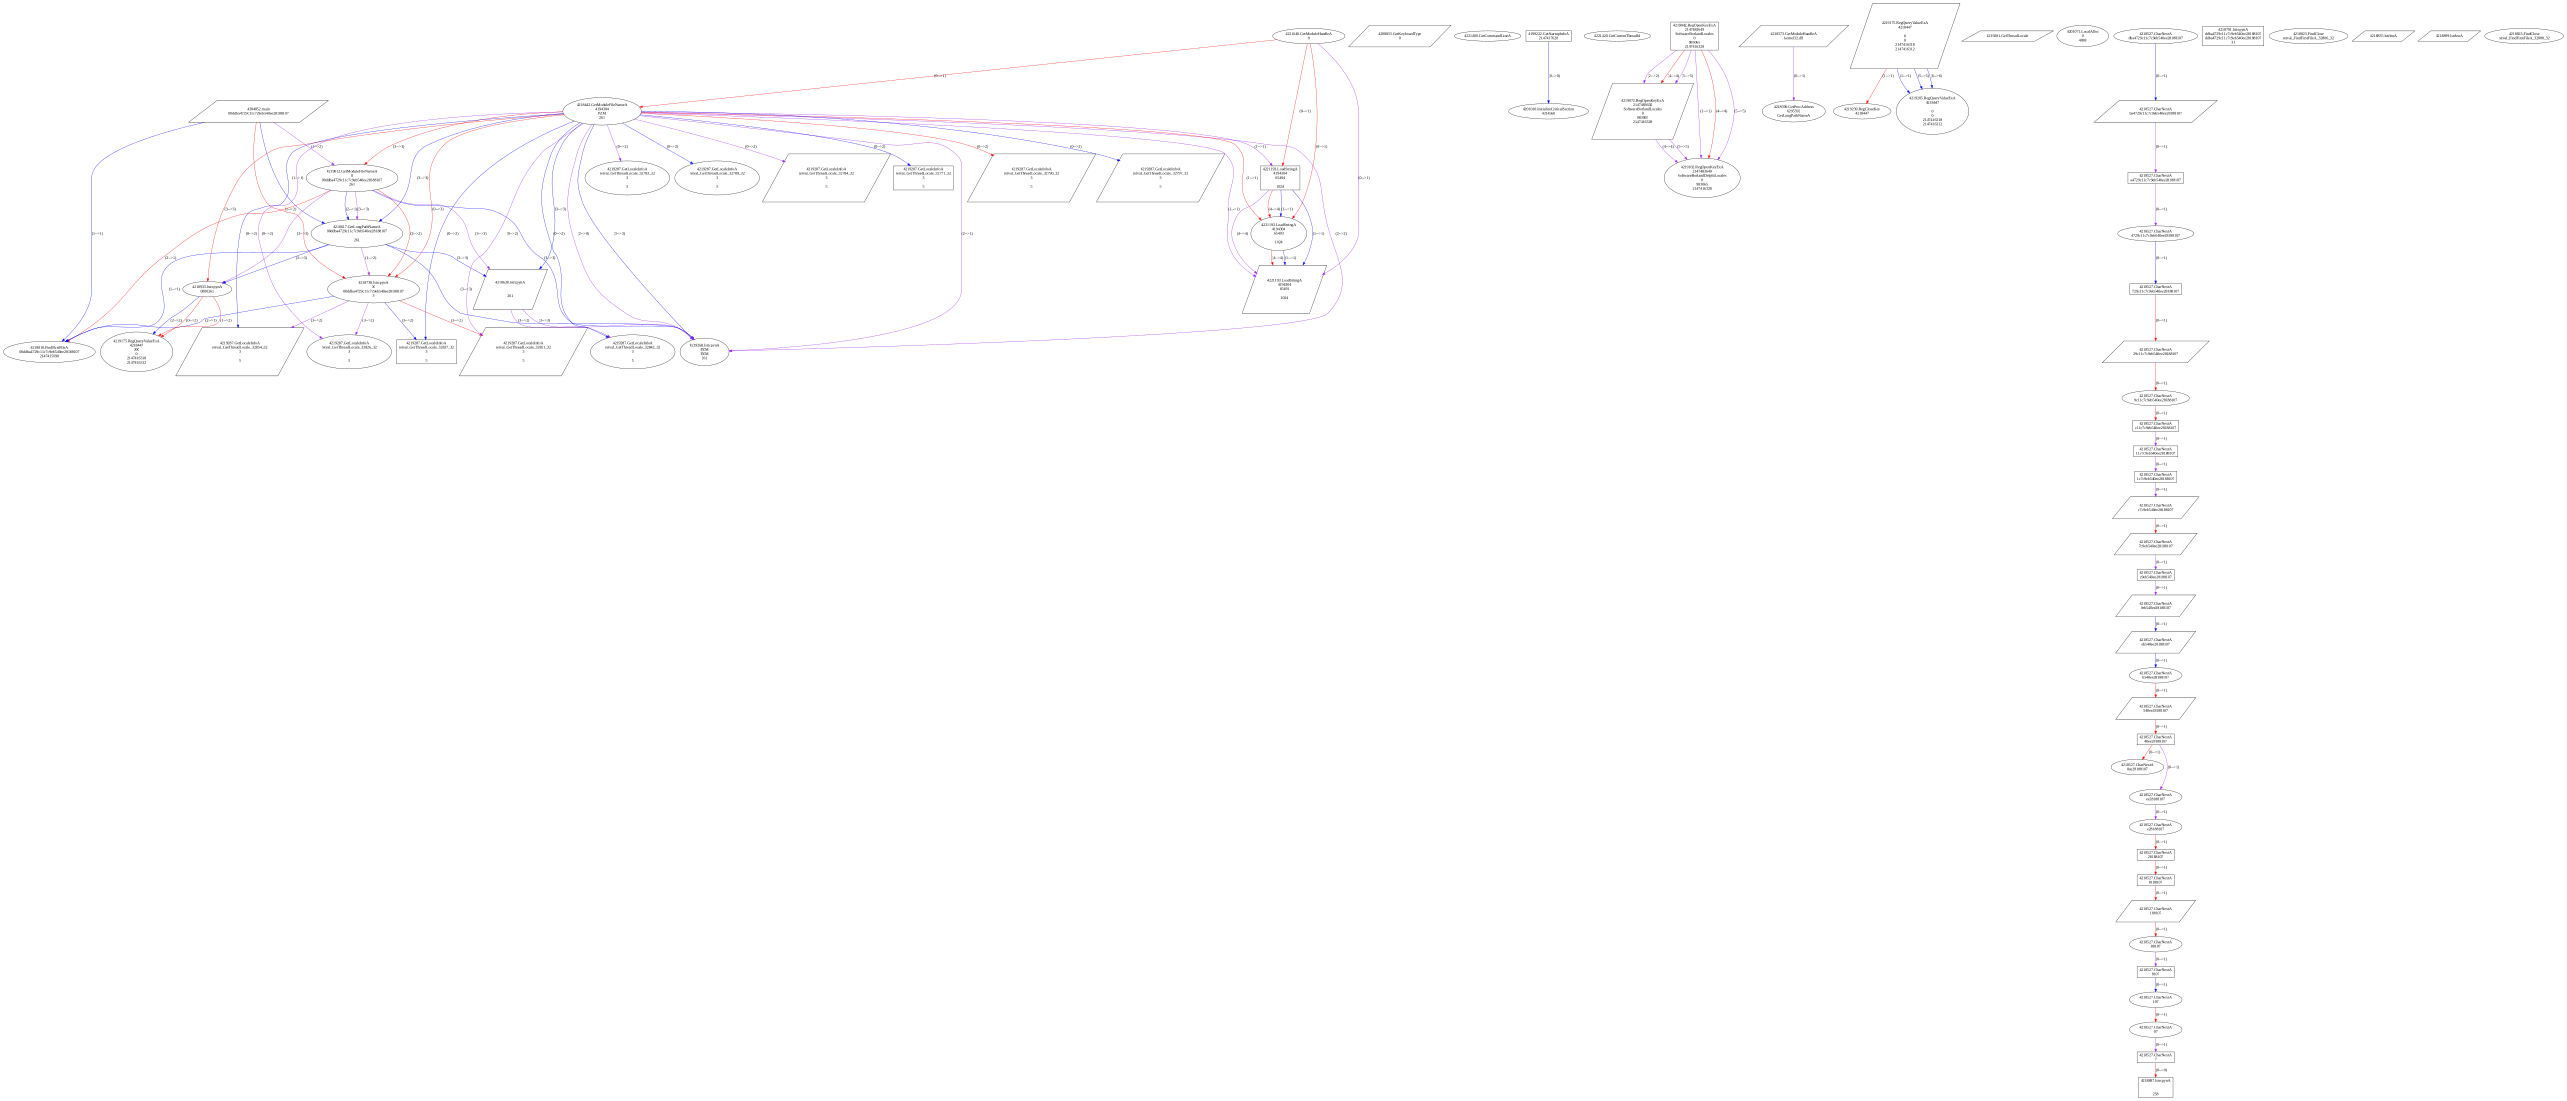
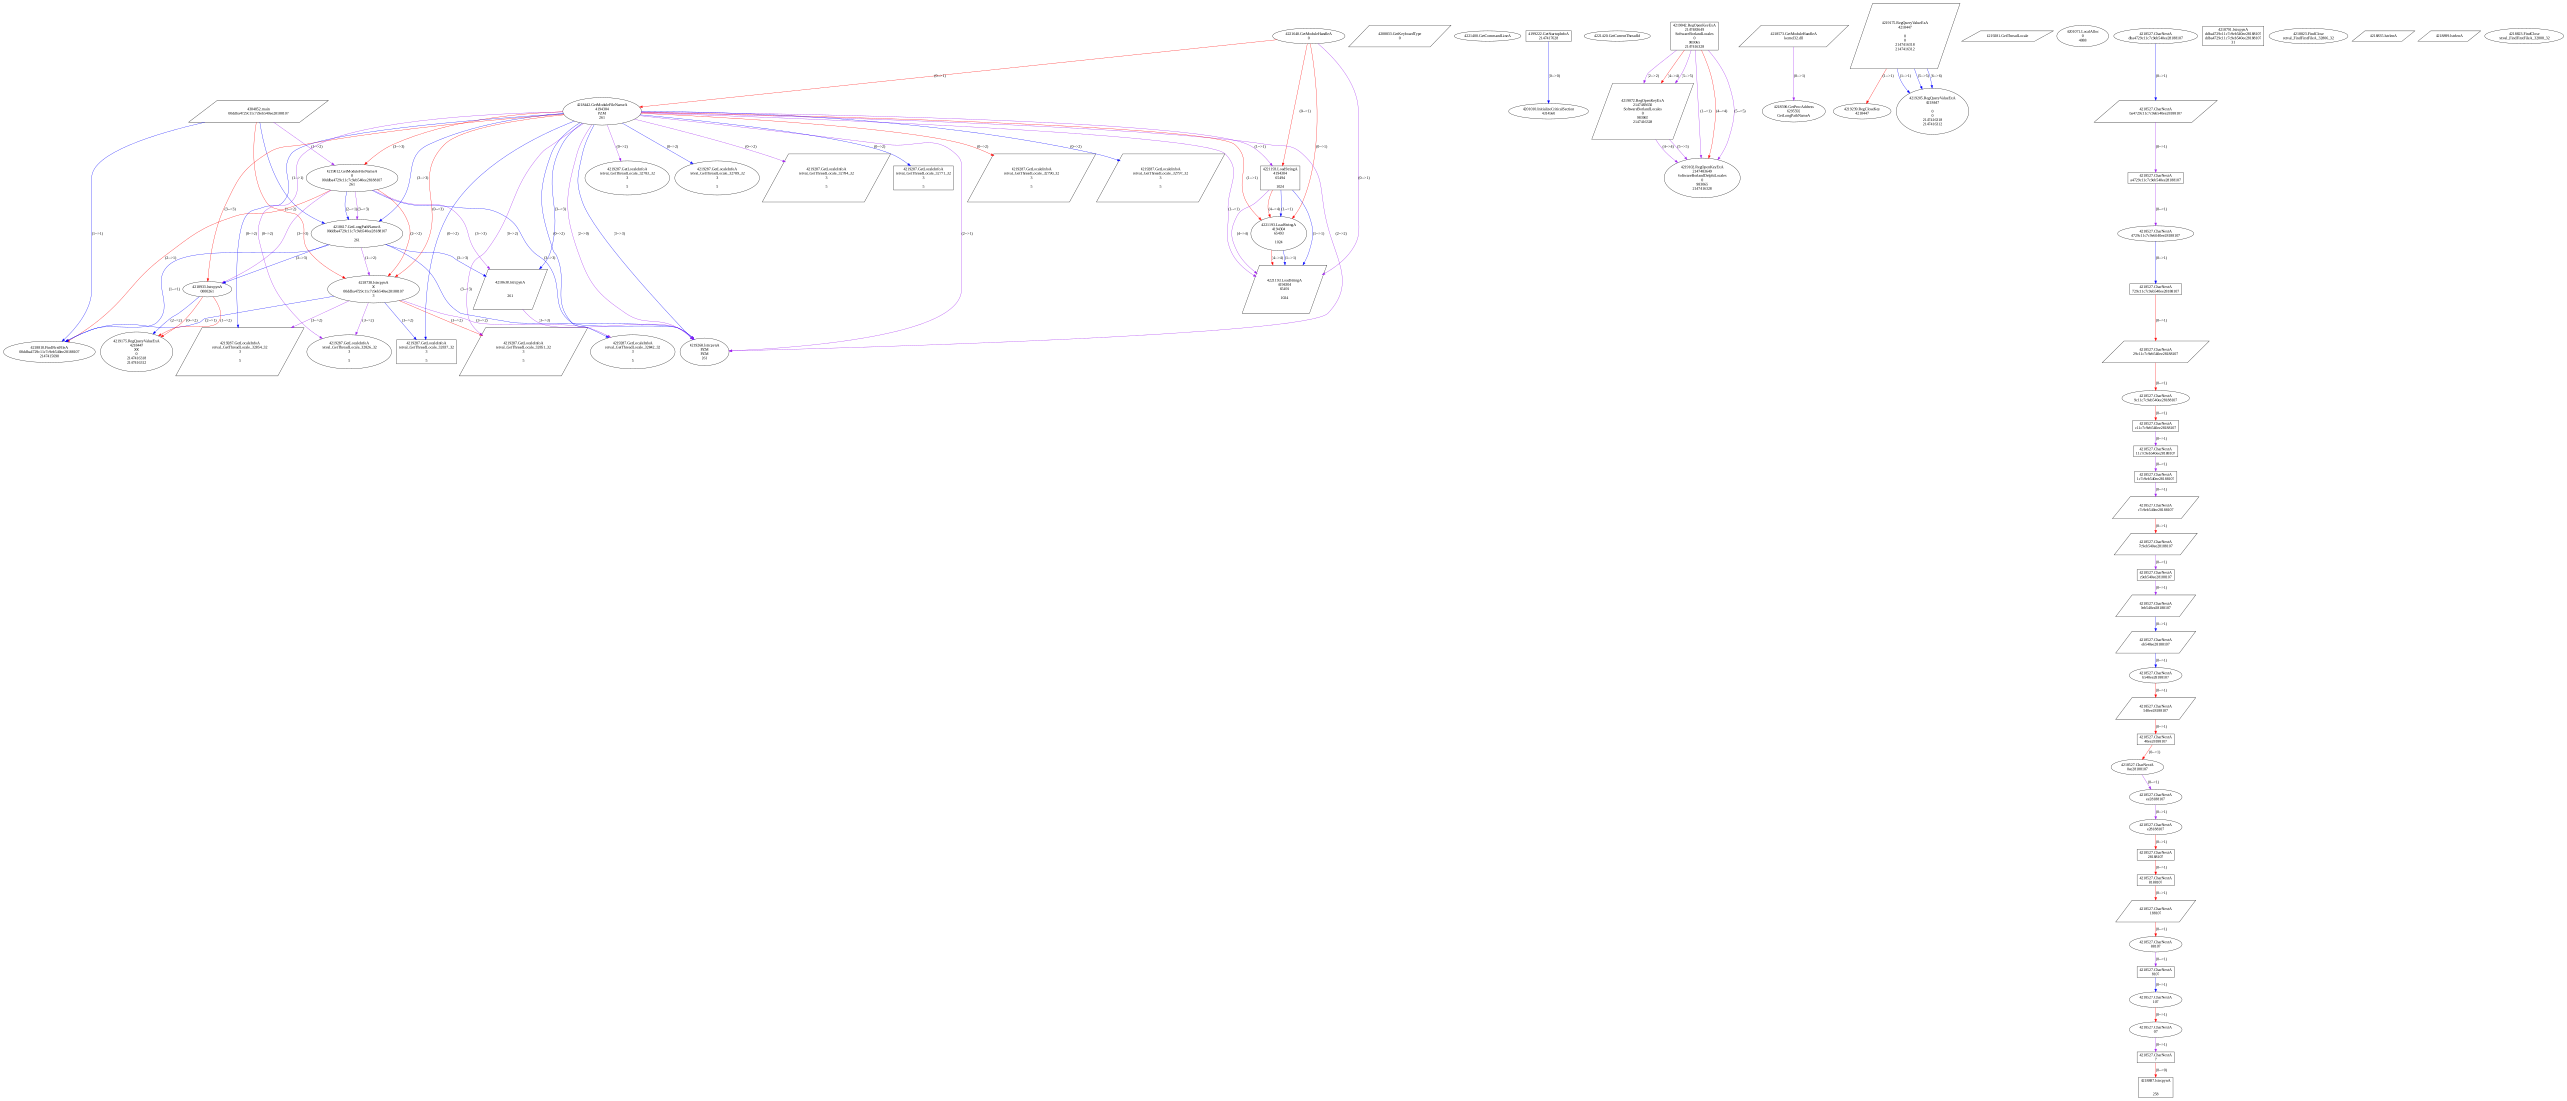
(548, 328) -> (504, 325)
(2167, 766) -> (2146, 781)
